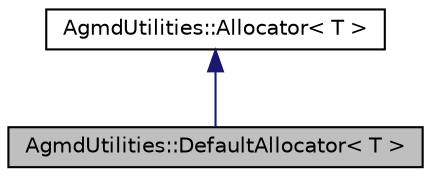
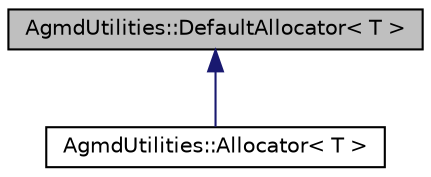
(216, 99) -> (216, 99)
